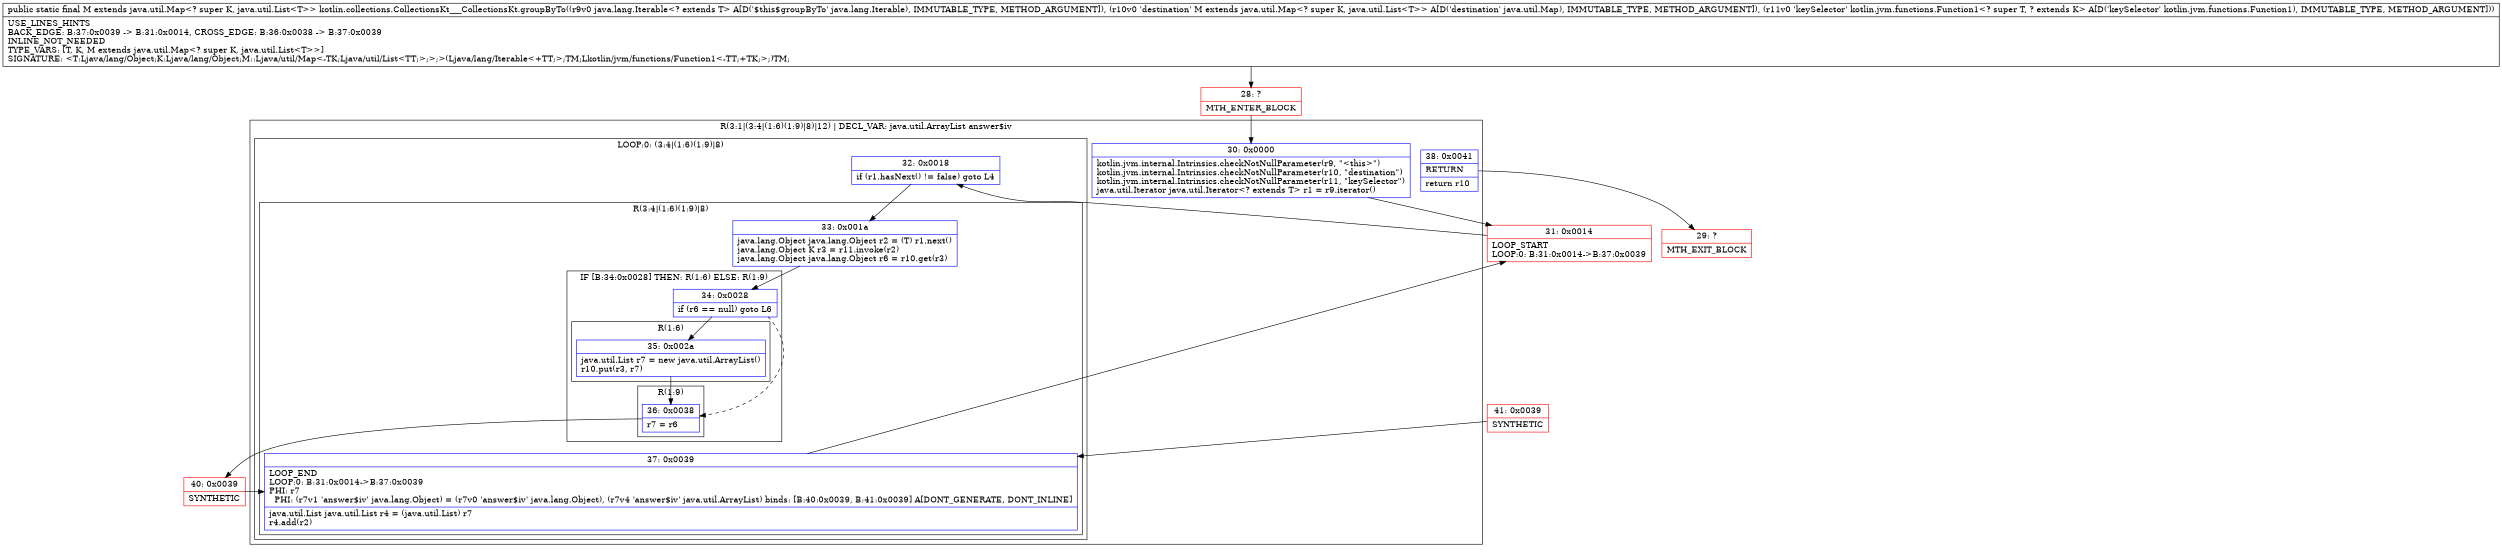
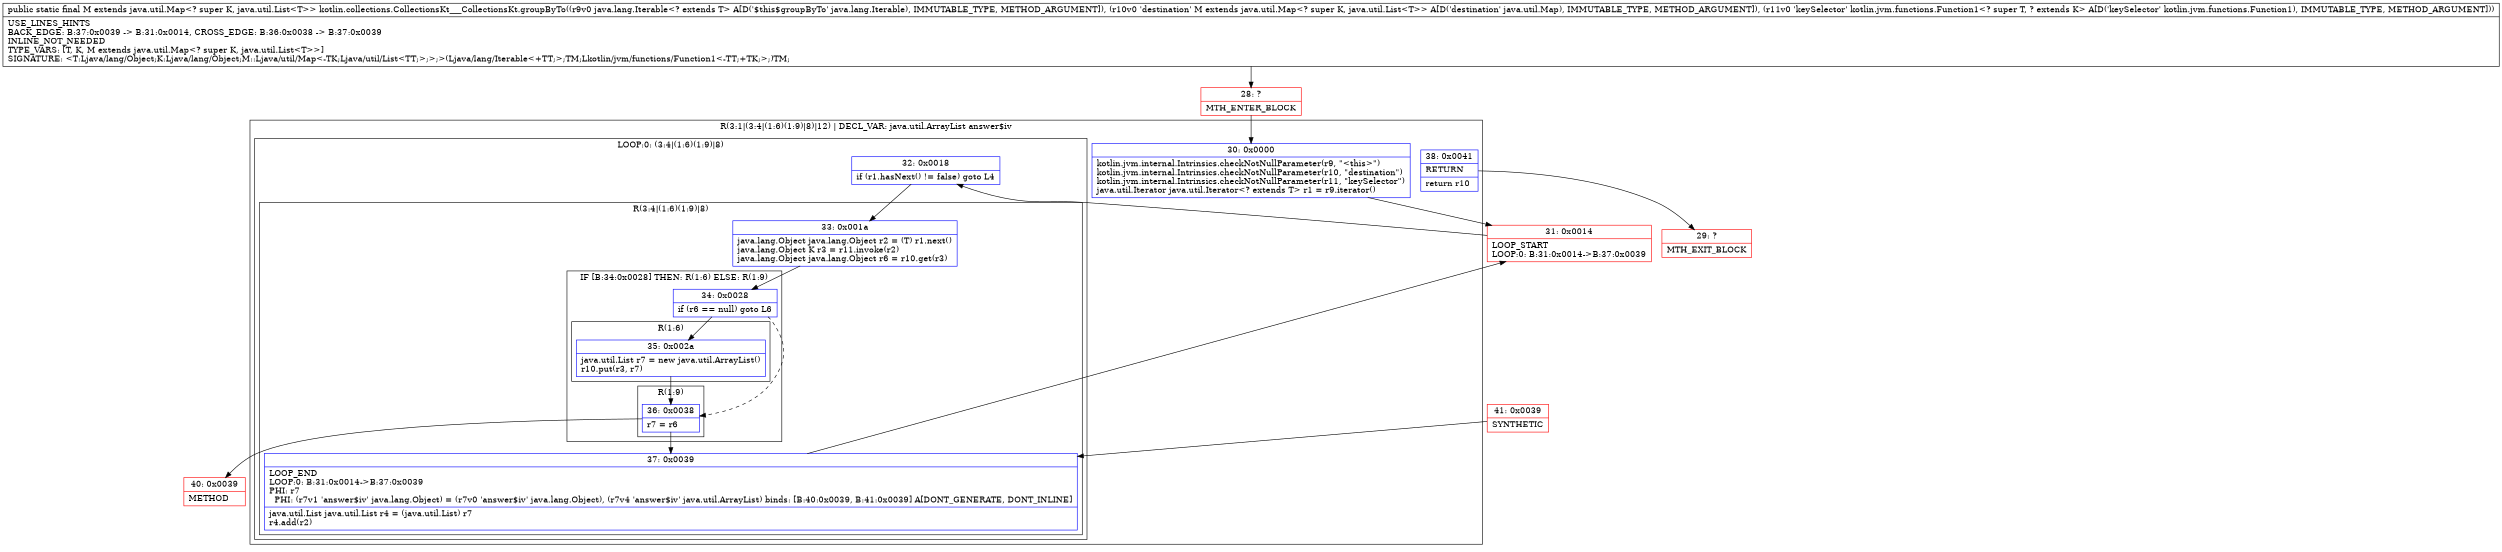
(252, 492) -> (671, 440)
(215, 498) -> (209, 498)
